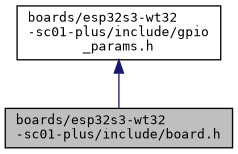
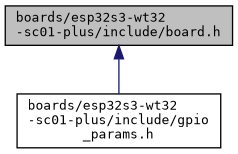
(119, 91) -> (119, 76)
